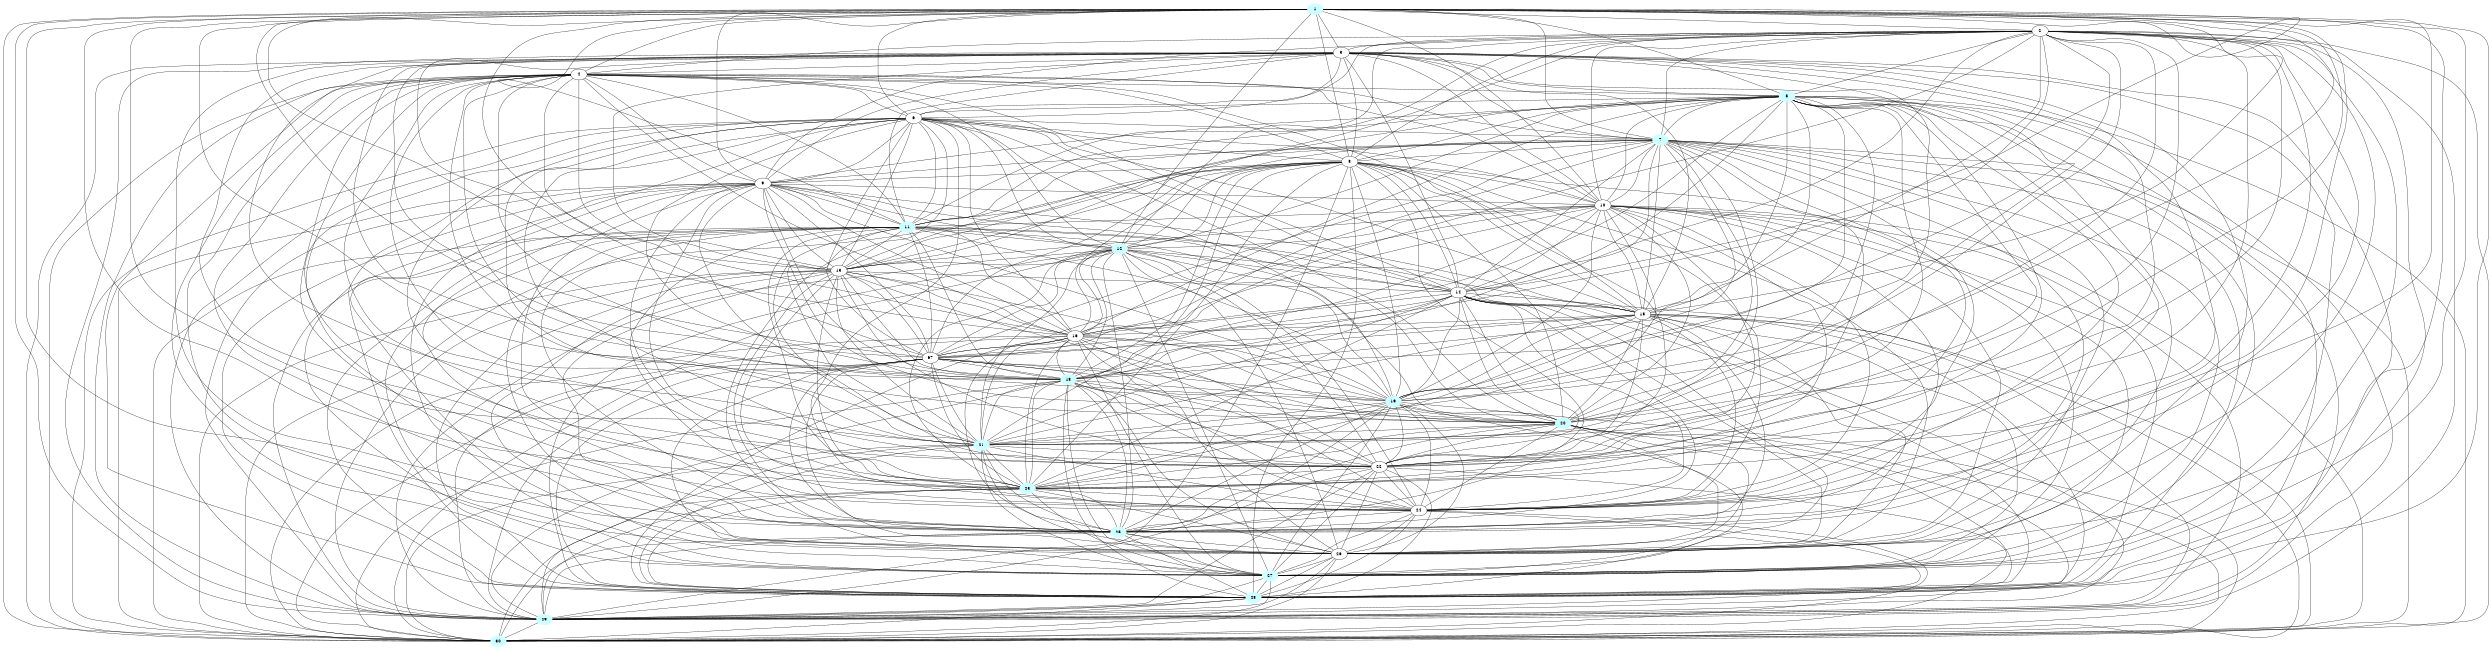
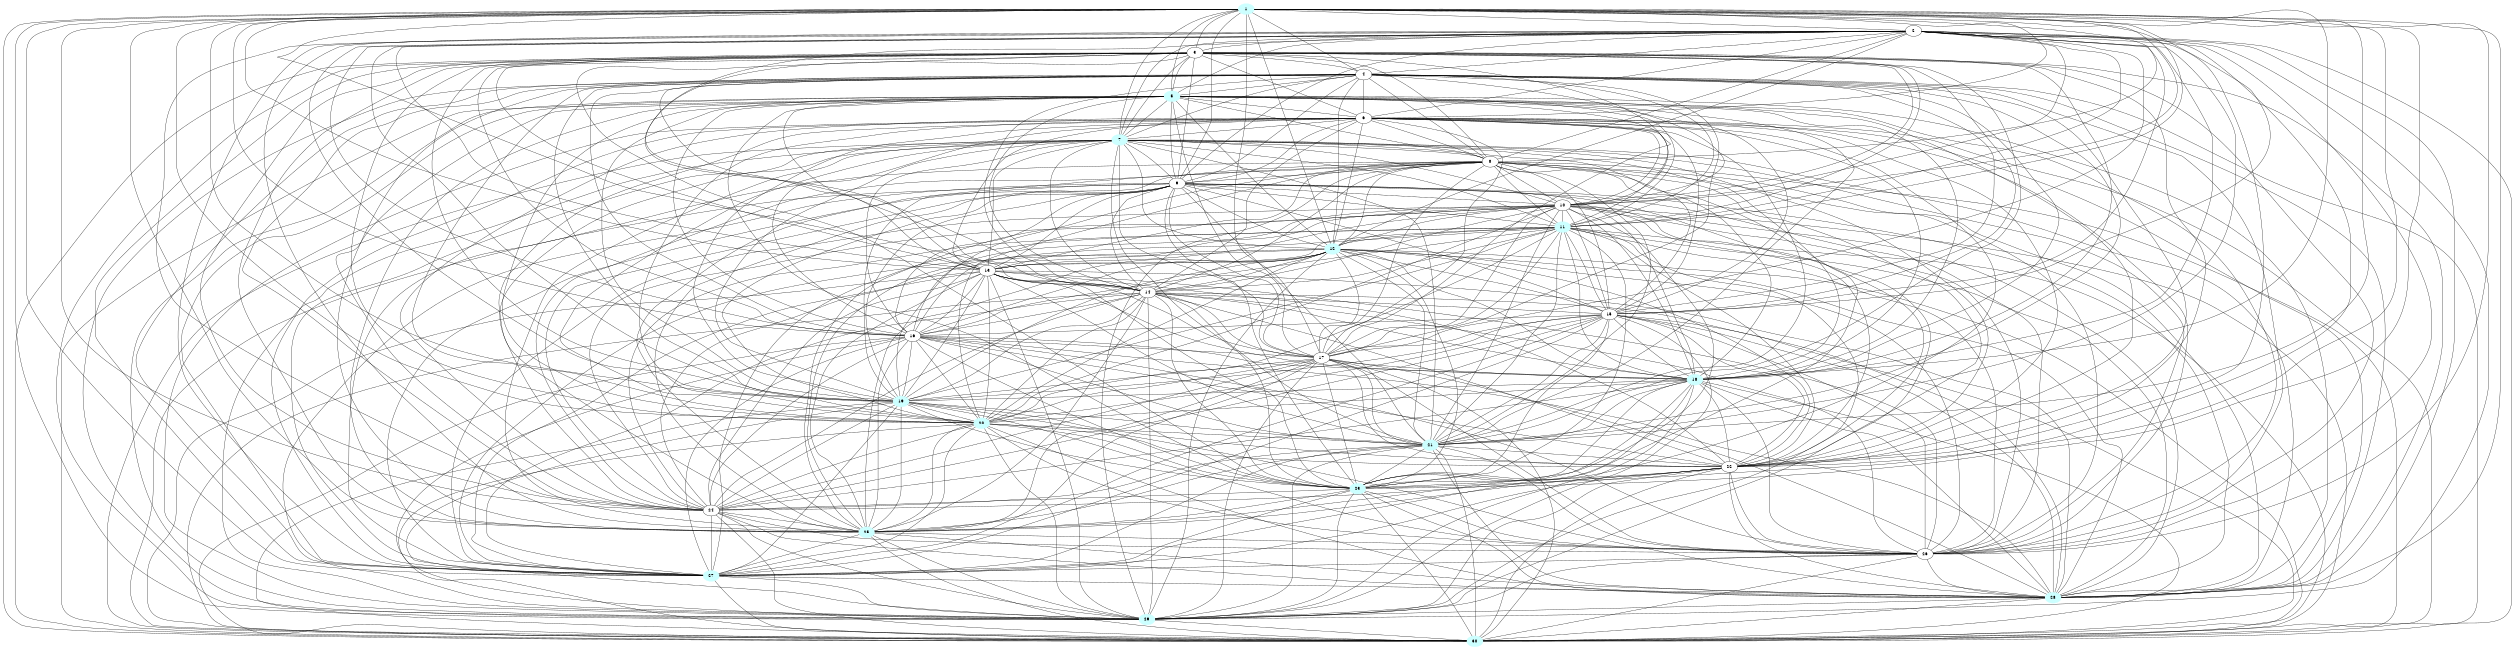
(930, 358) -> (1322, 358)
(458, 389) -> none
